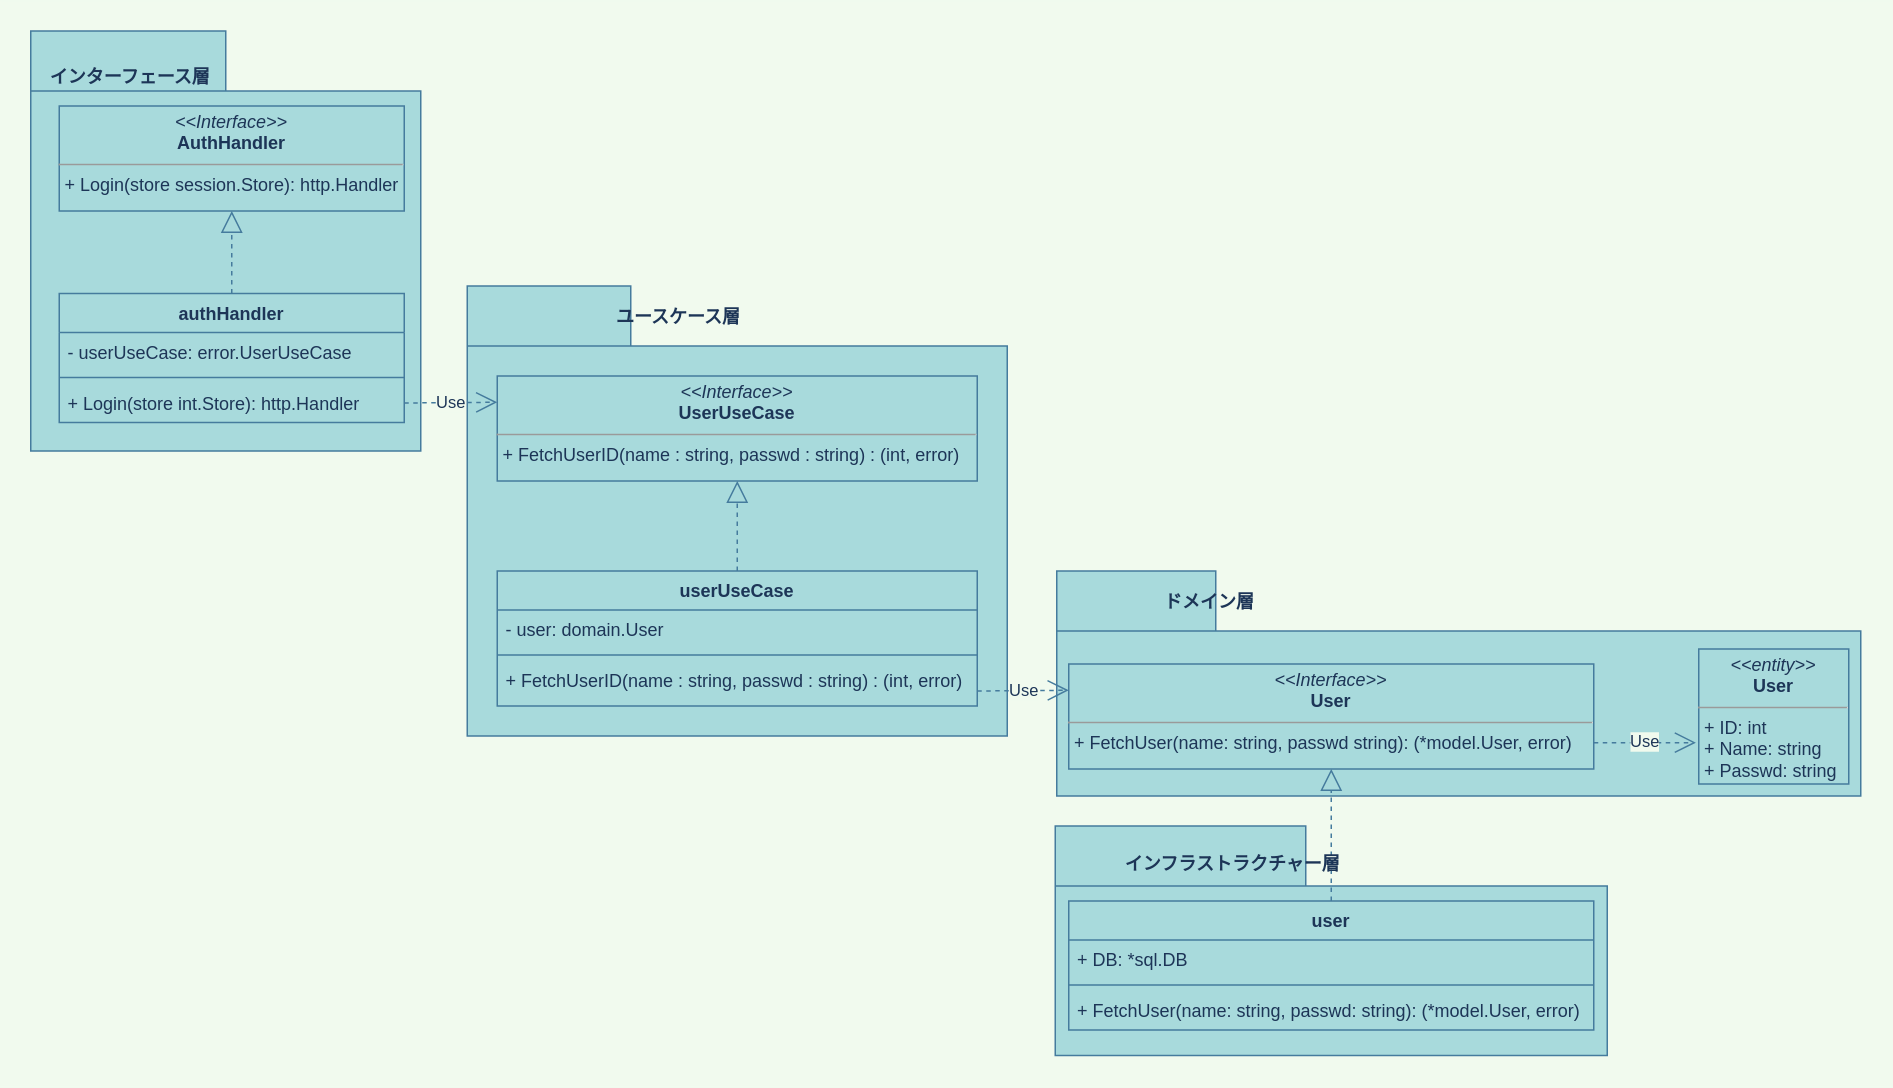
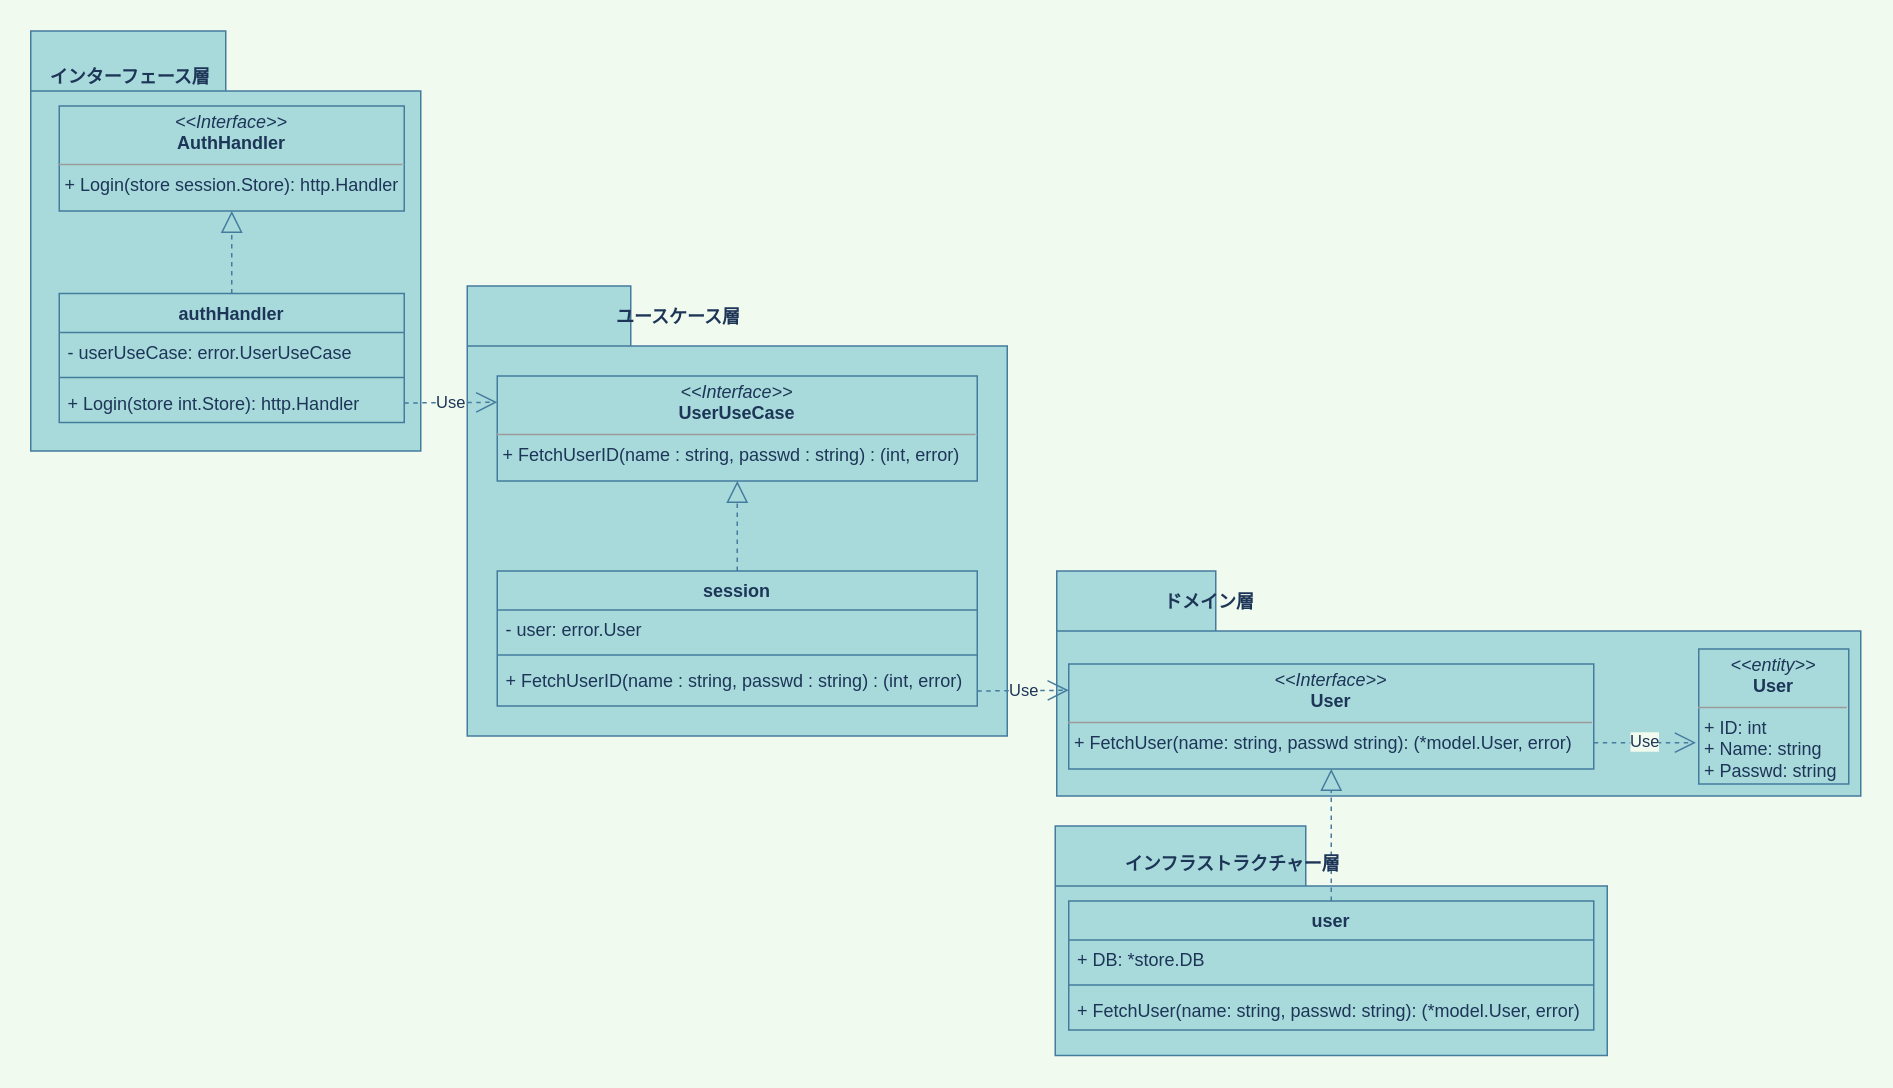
(737, 591) -> (737, 591)
(590, 630) -> (587, 630)
(1131, 960) -> (1143, 960)
